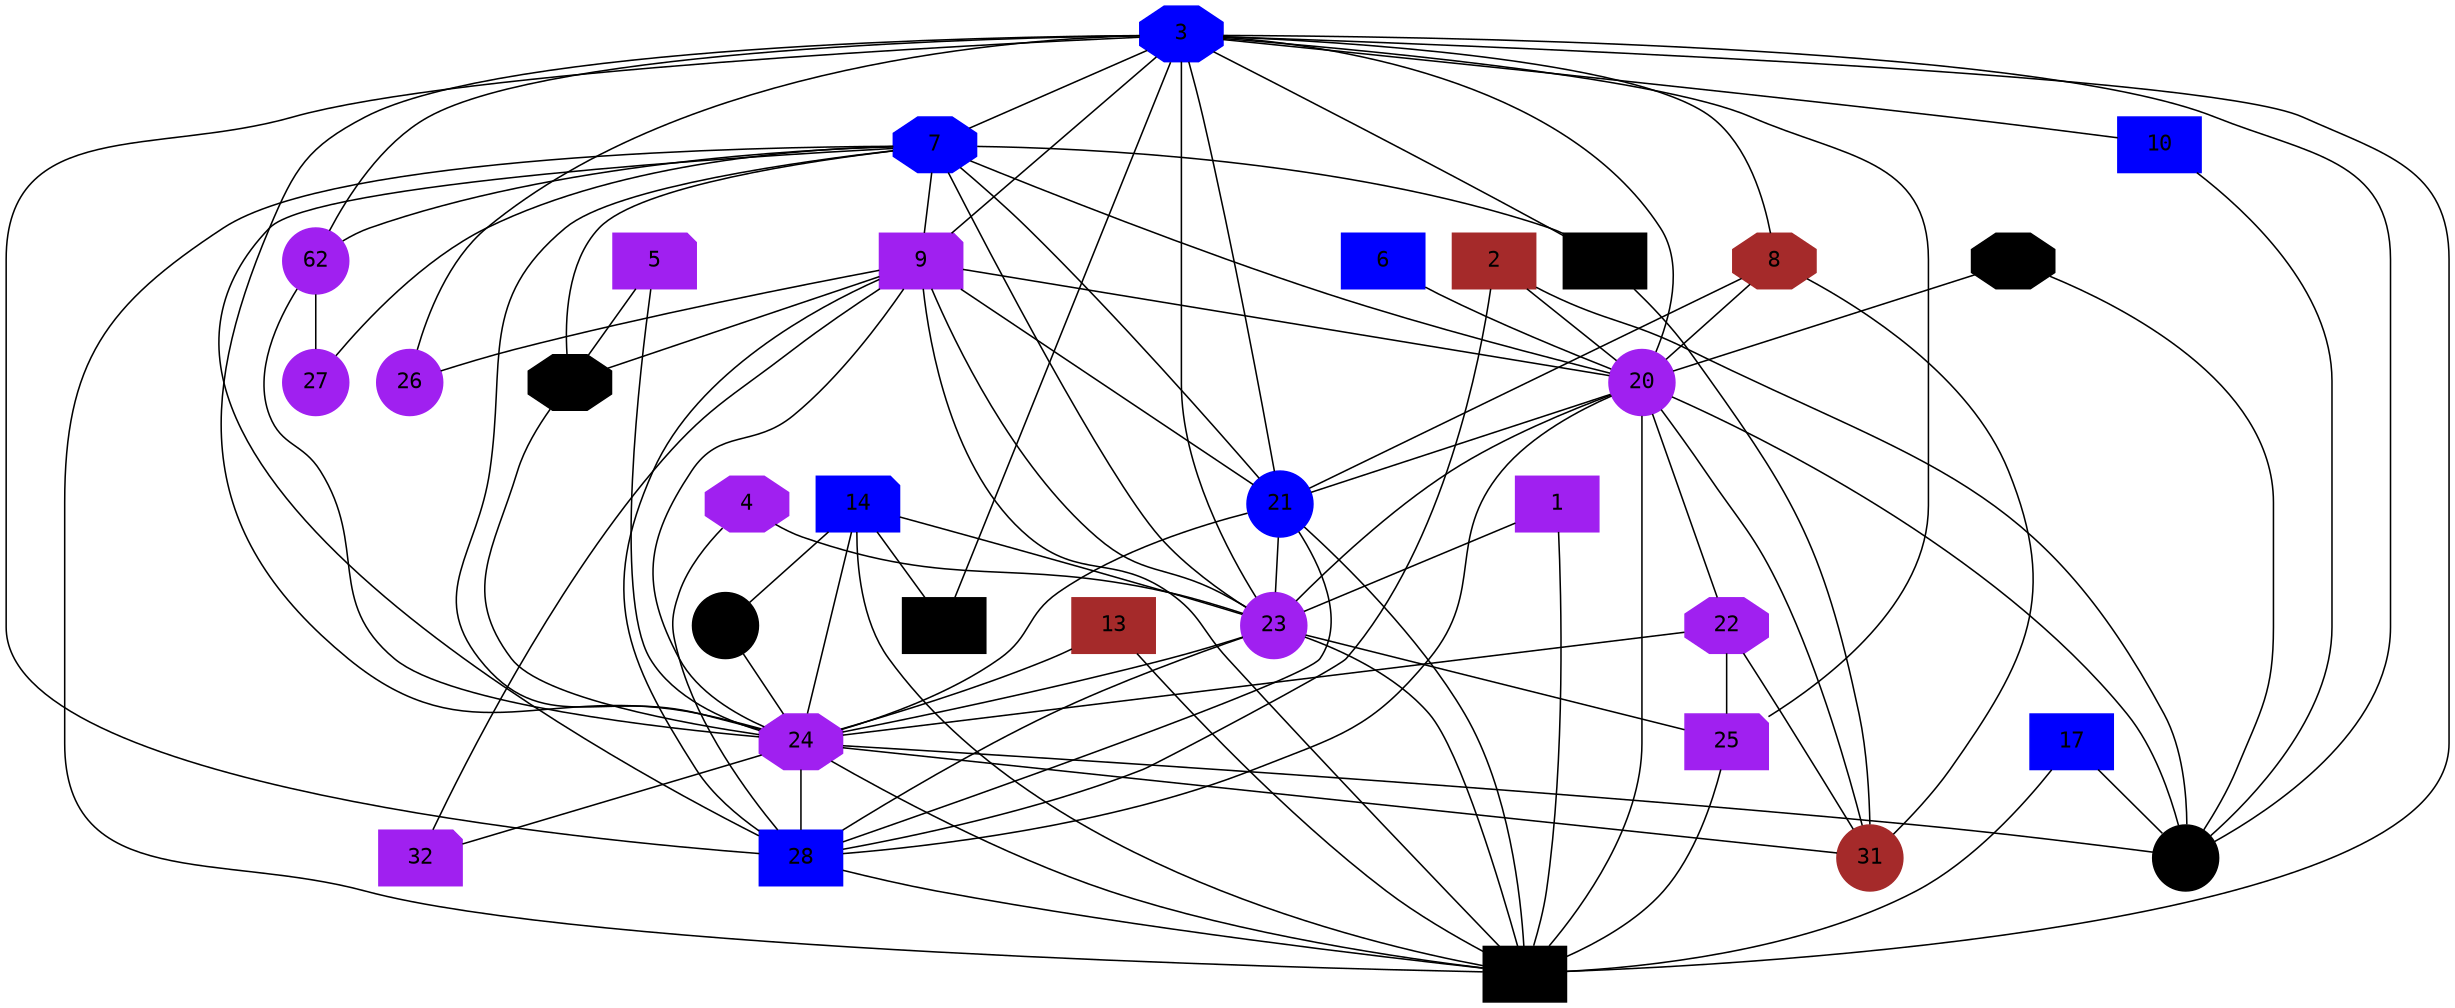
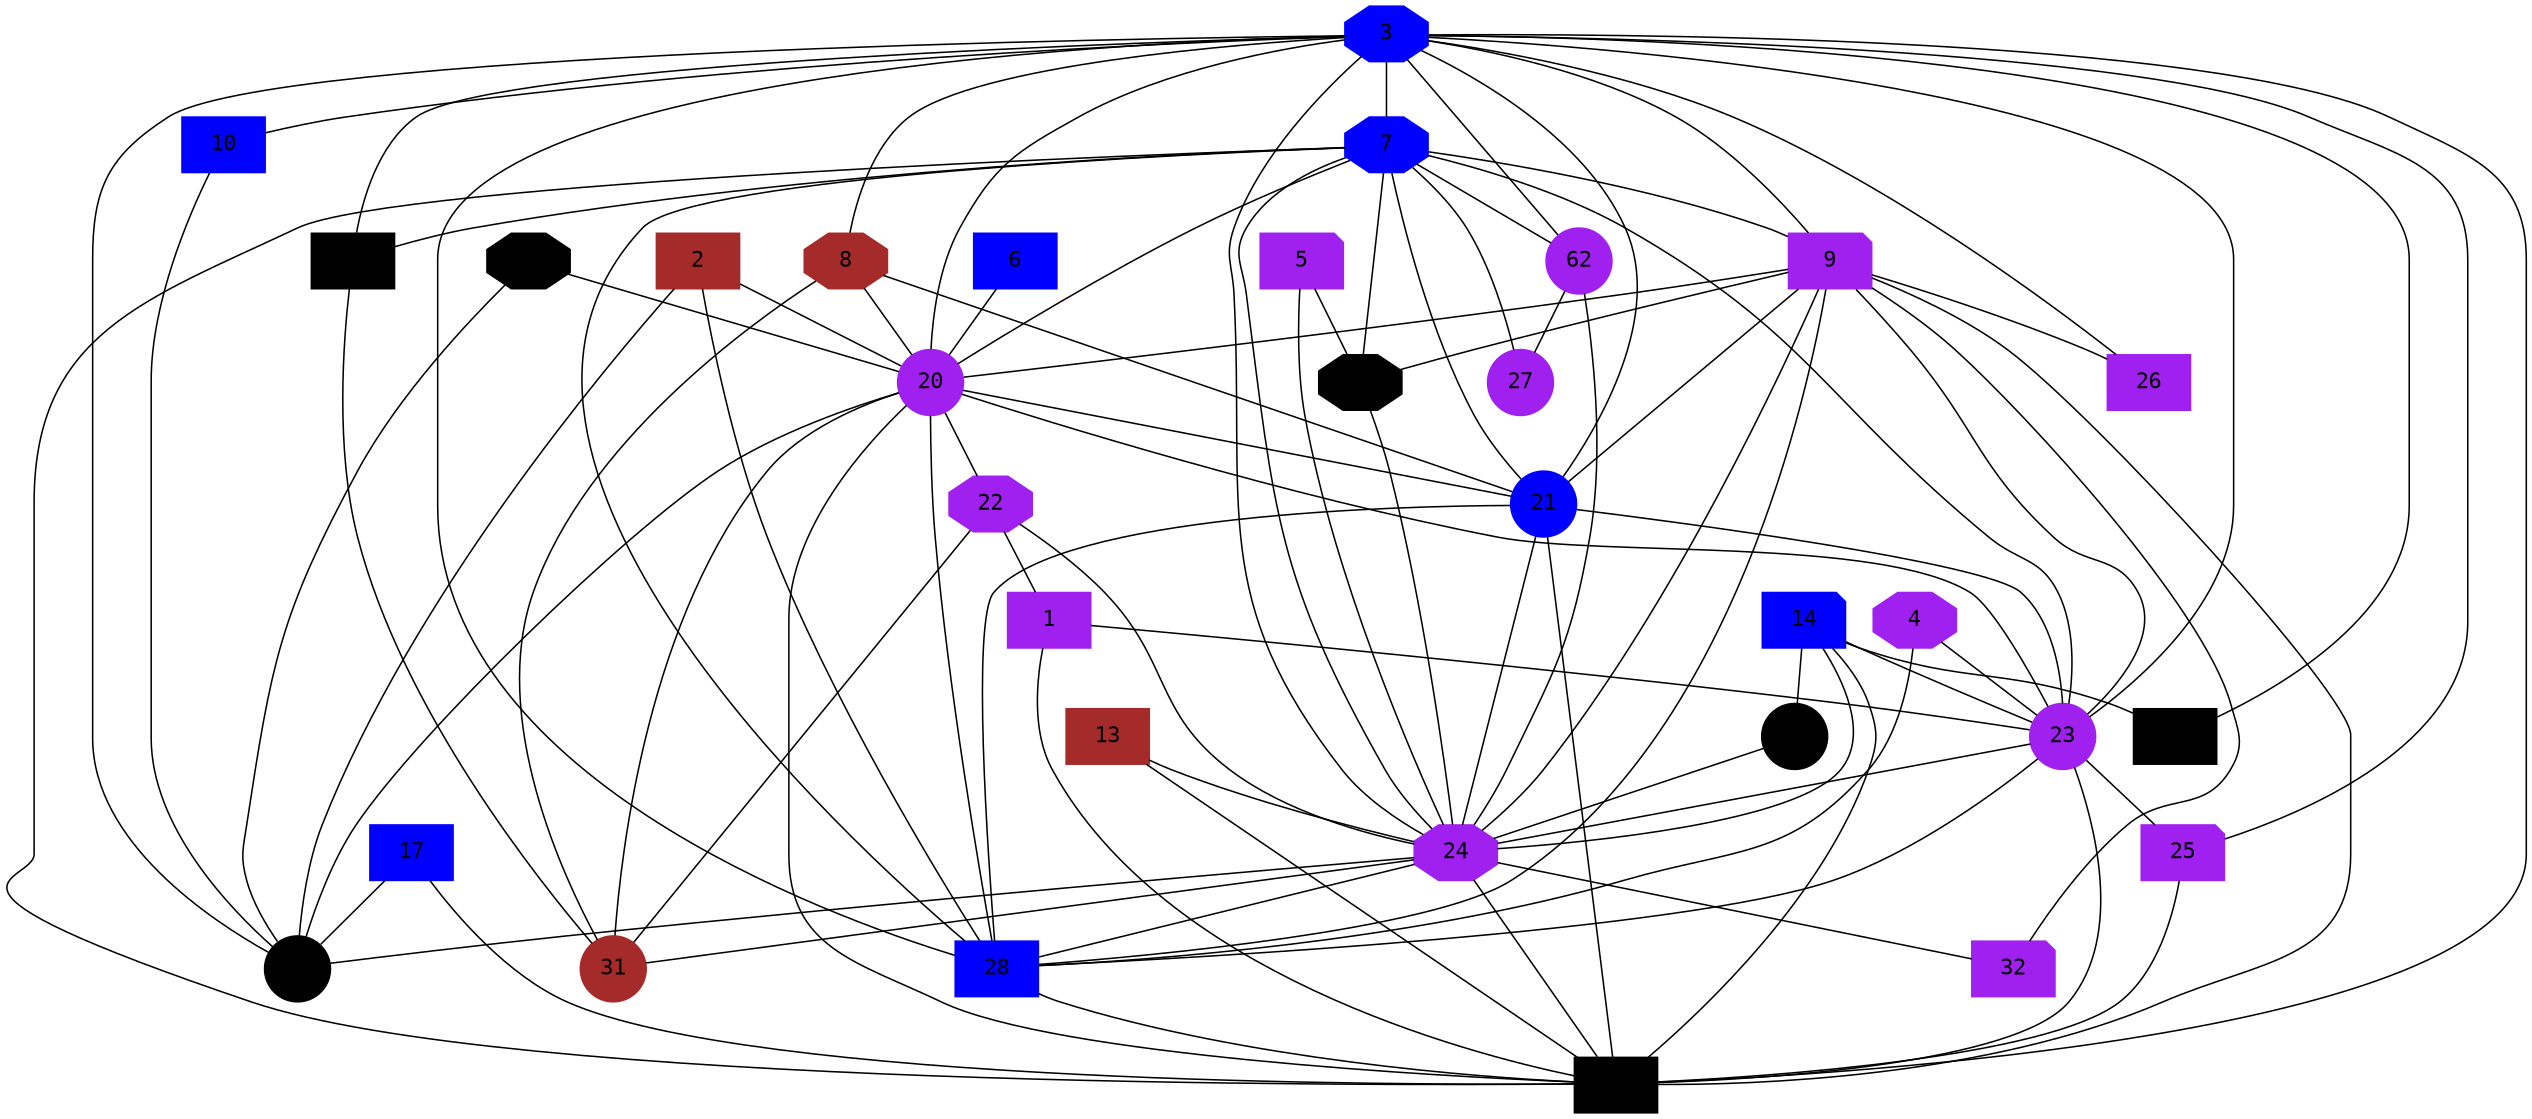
(410, 383) -> (2149, 383)
(1727, 684) -> (1020, 562)
